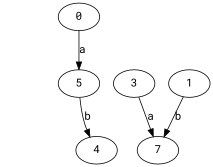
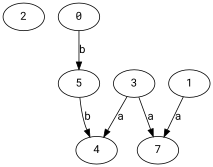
none -> (24, 17)
(82, 50) -> (82, 50)
none -> (117, 113)
(178, 117) -> (178, 117)
